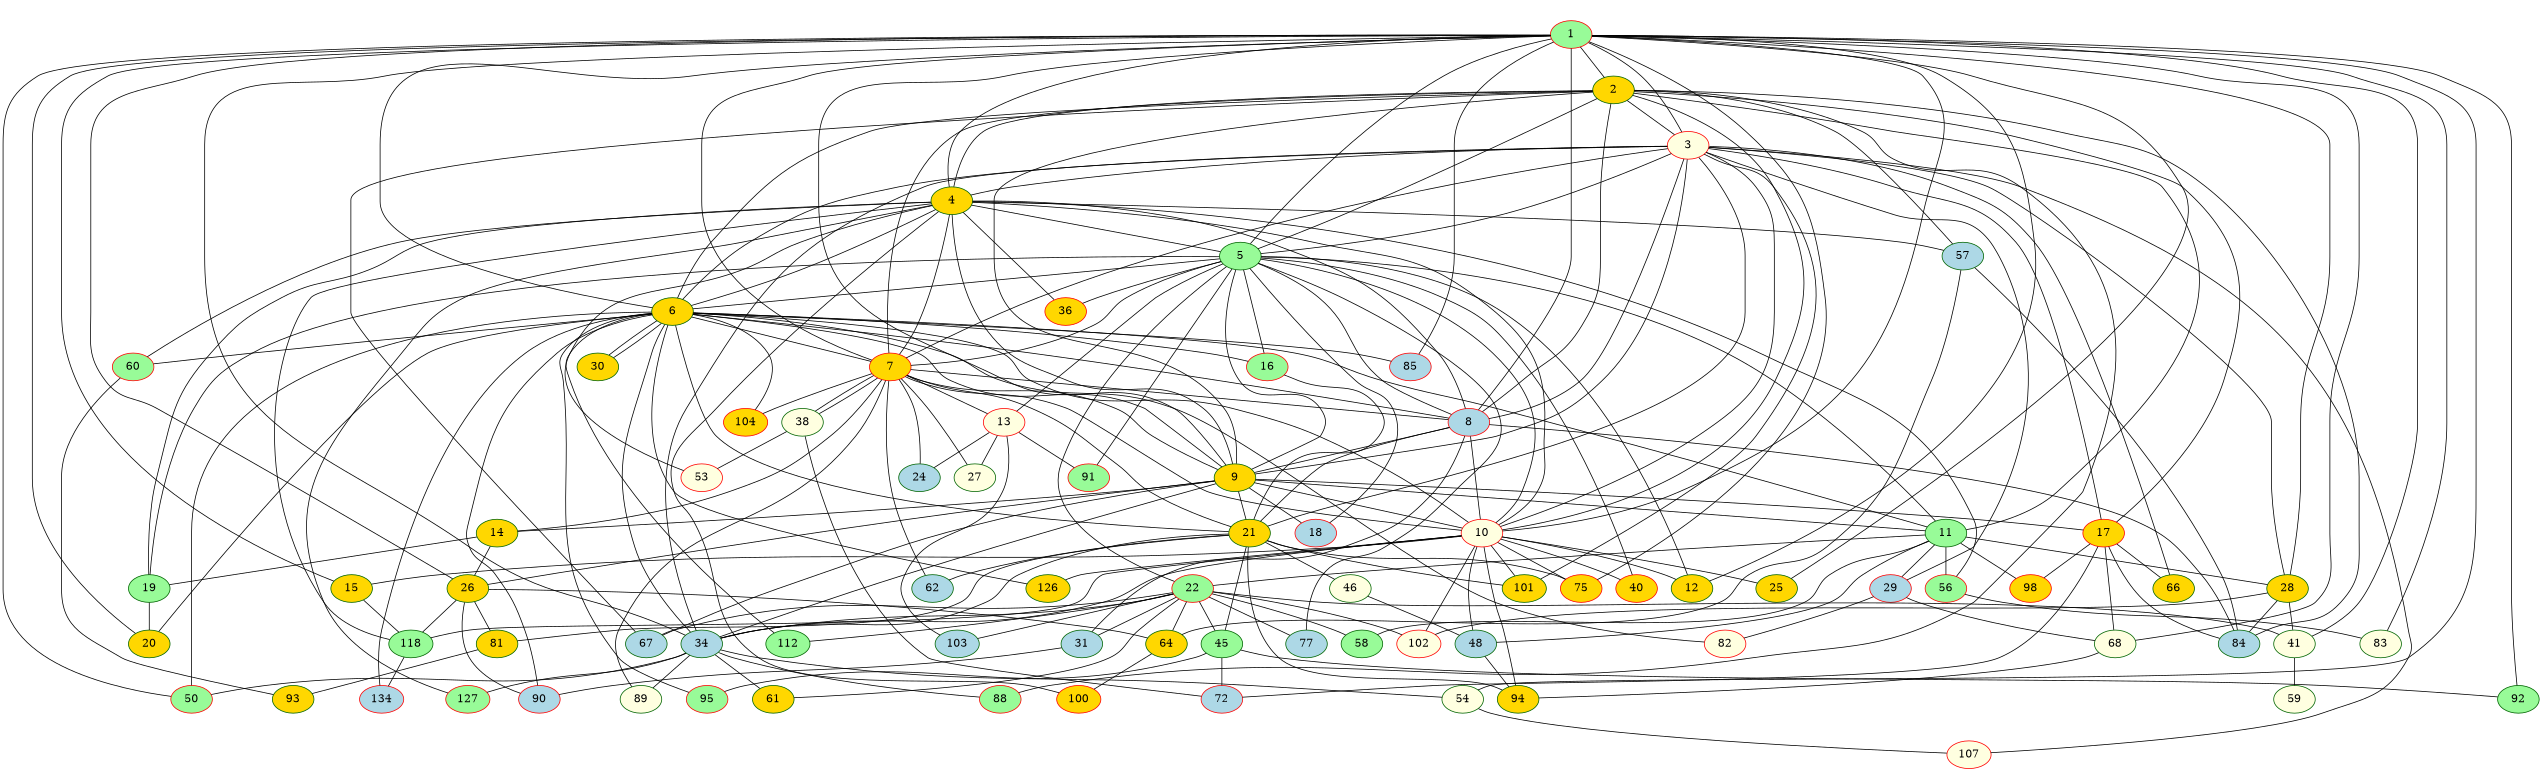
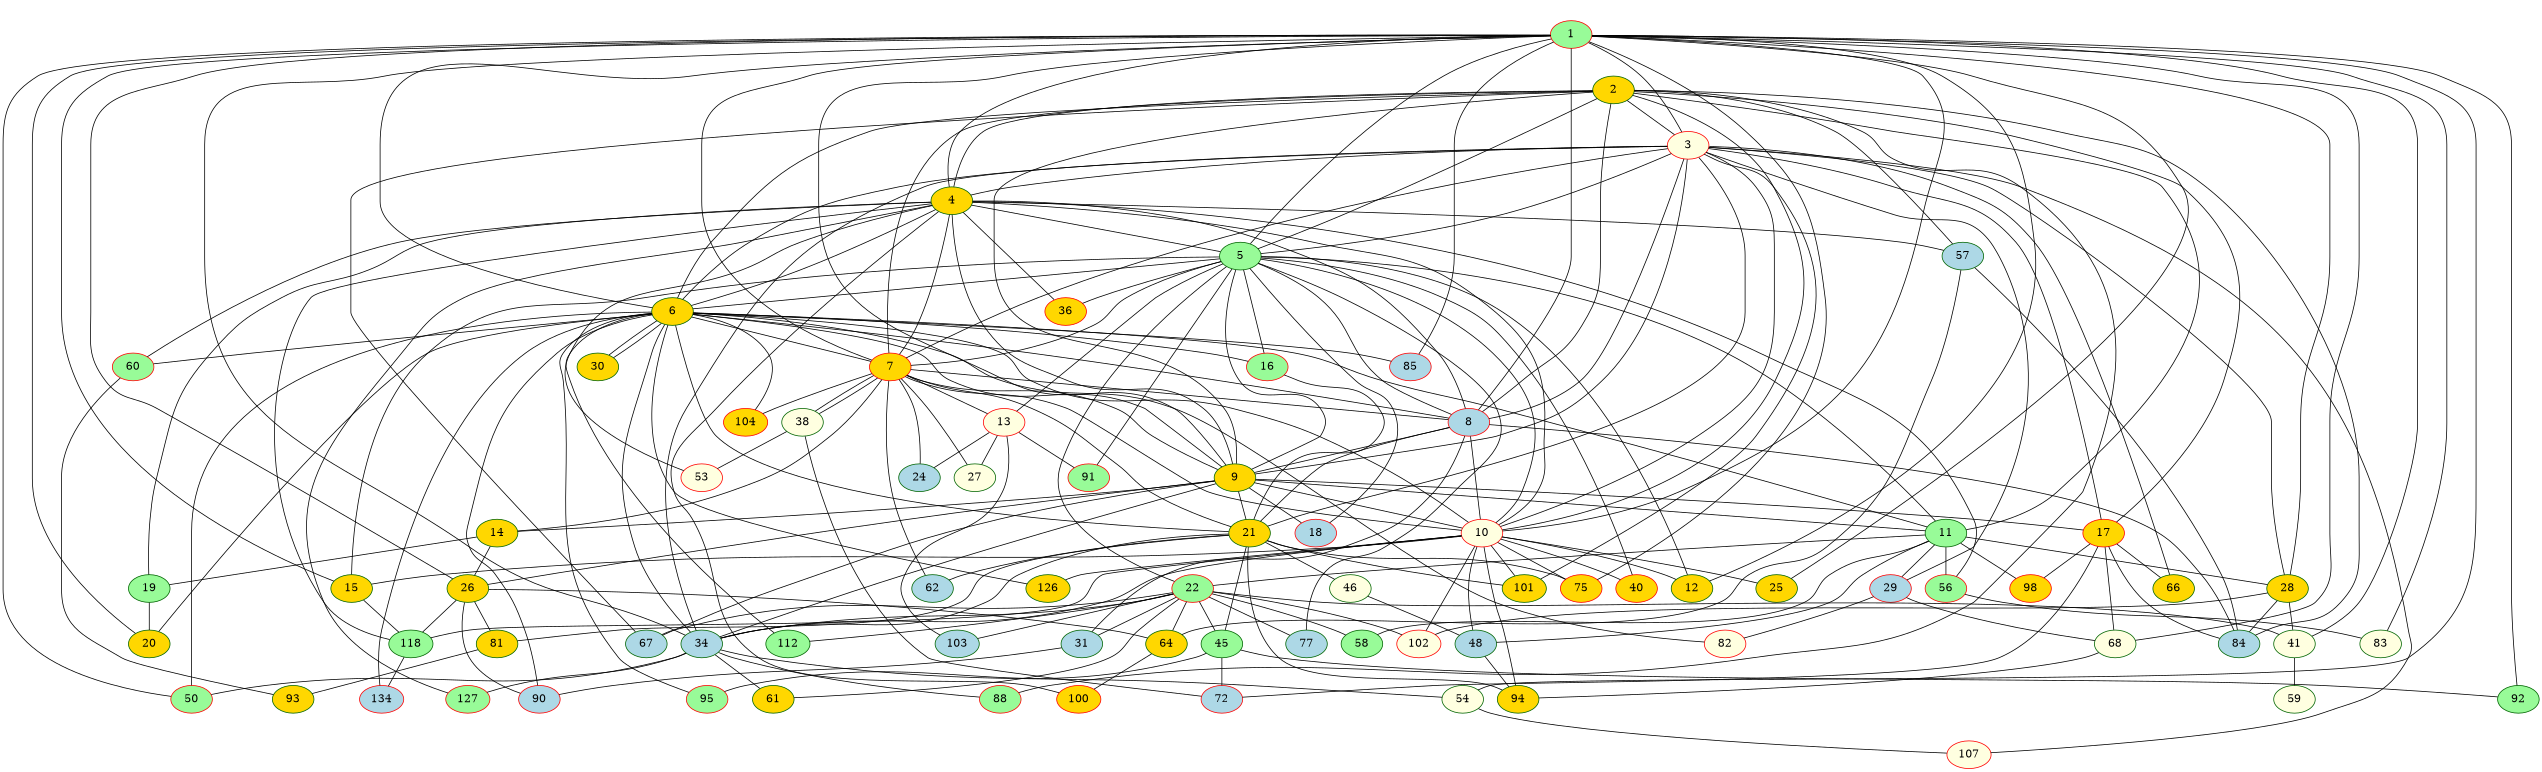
(1592, 62) -> none
(604, 280) -> (724, 287)
(641, 699) -> none
